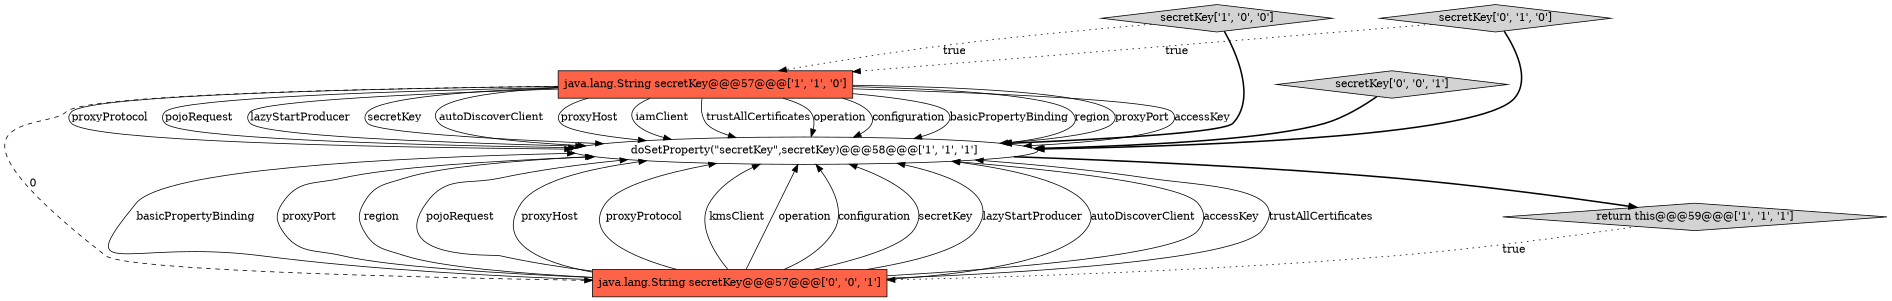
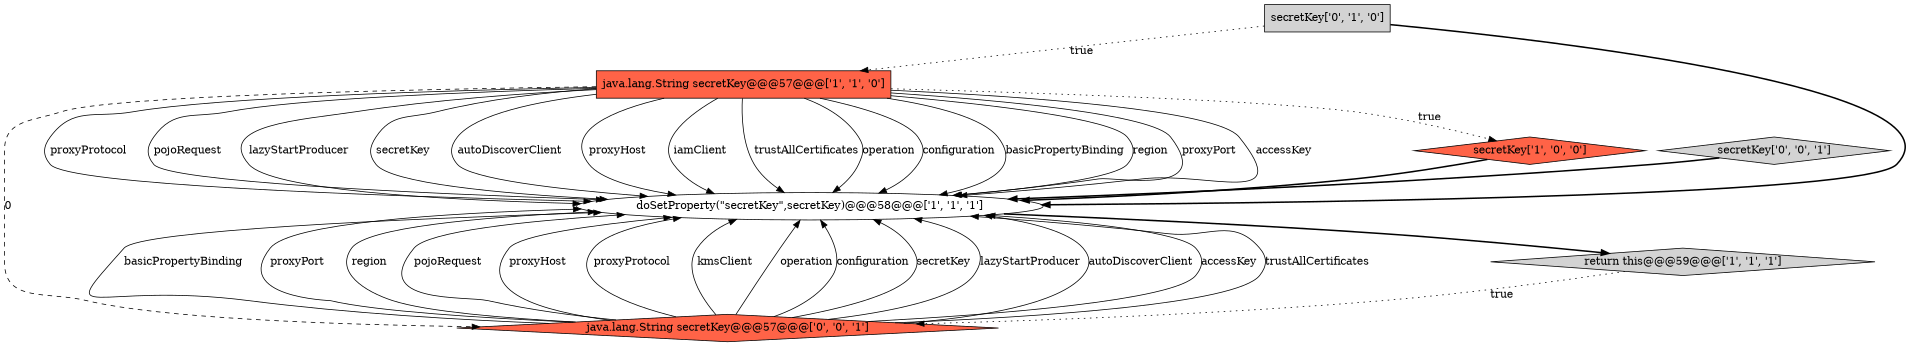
(1217, 18) -> (1530, 151)
(1496, 18) -> (1327, 18)
(968, 43) -> (1192, 100)
(740, 283) -> (728, 328)
